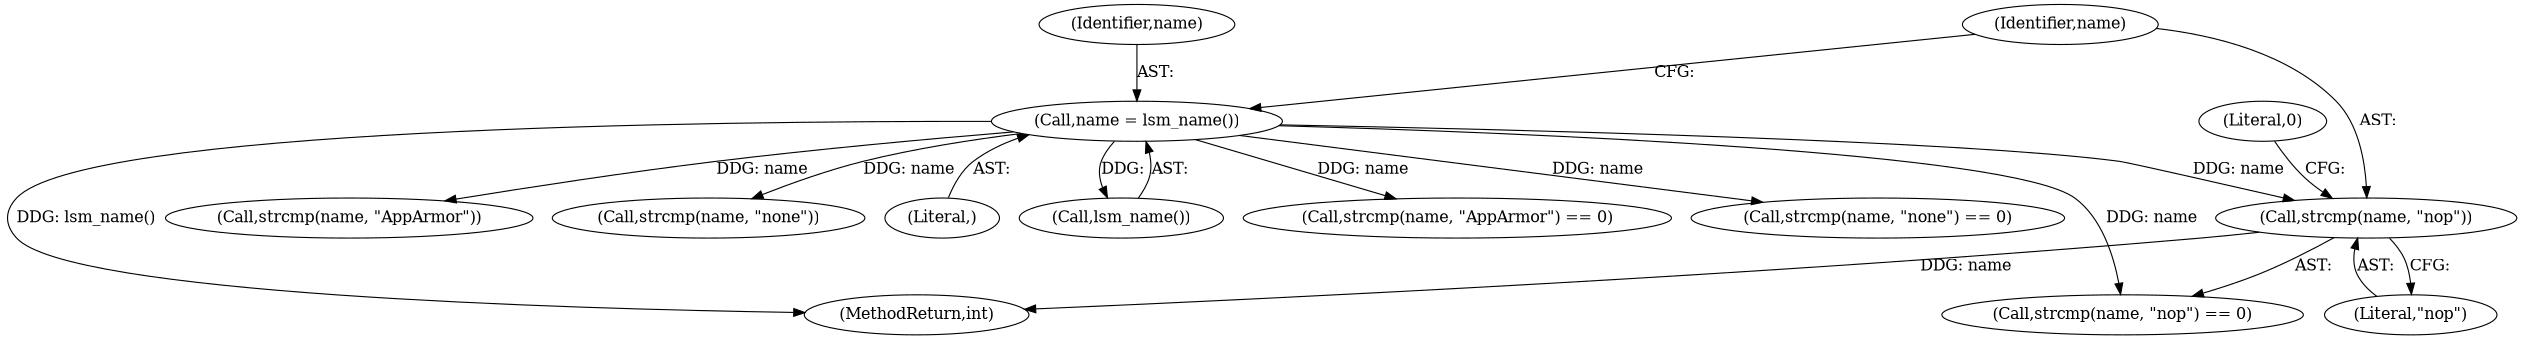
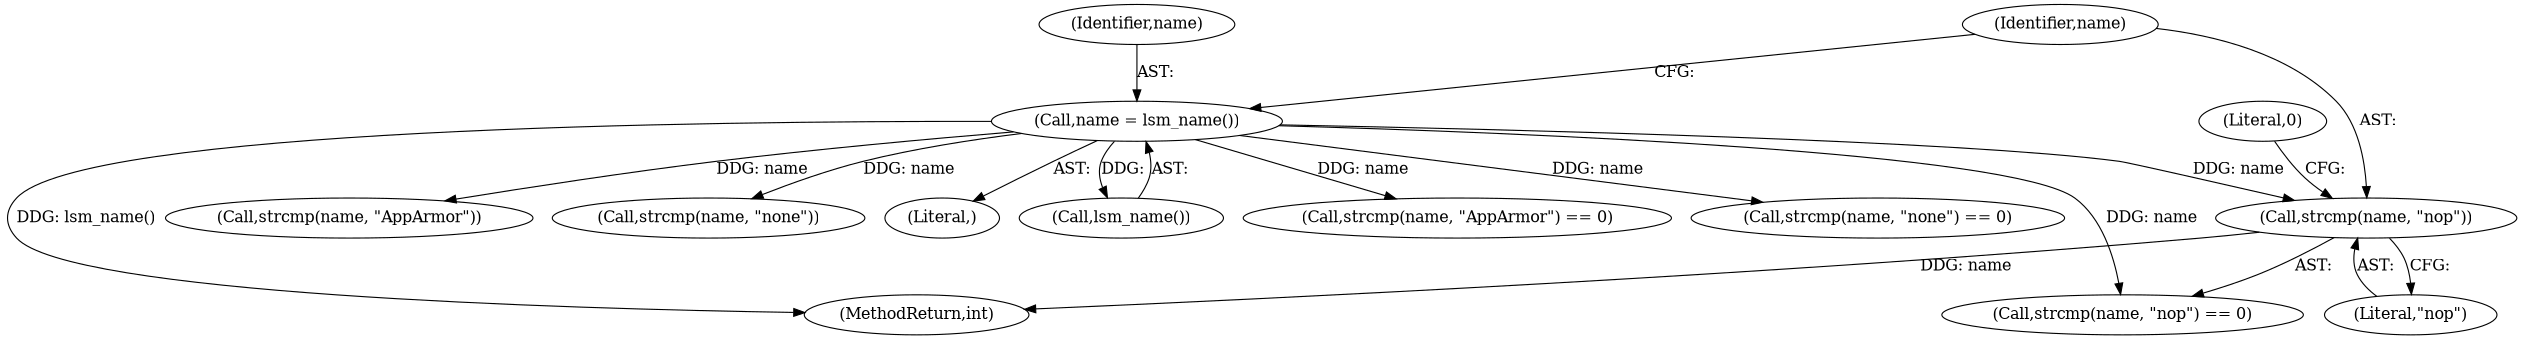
(976, 160) -> (1040, 168)
